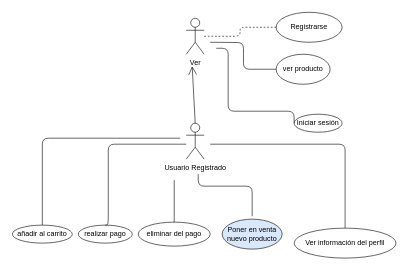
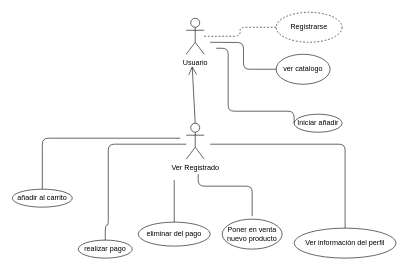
(309, 27) -> (309, 27)
(196, 63) -> (196, 63)
(303, 69) -> (303, 69)
(318, 123) -> (318, 123)
(196, 168) -> (196, 168)
(42, 234) -> (42, 198)
(105, 234) -> (105, 249)
(252, 234) -> (252, 234)
